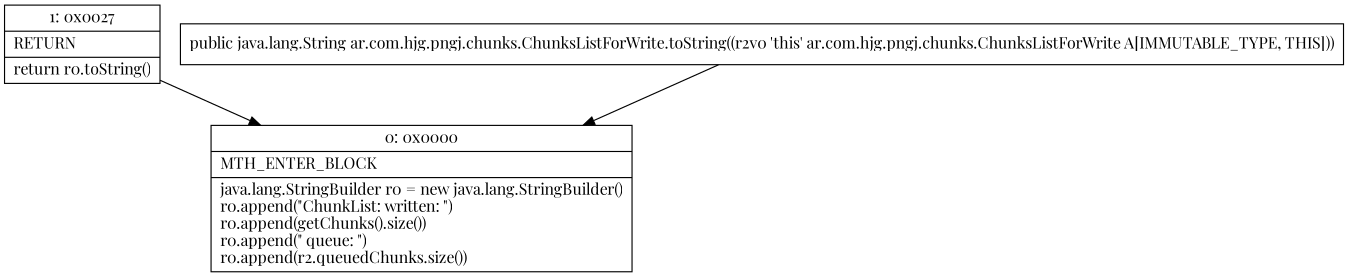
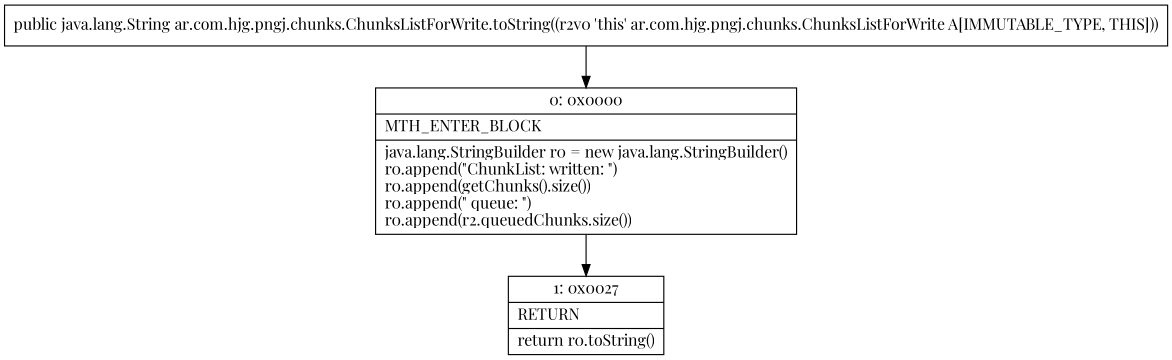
(205, 100) -> (586, 250)
